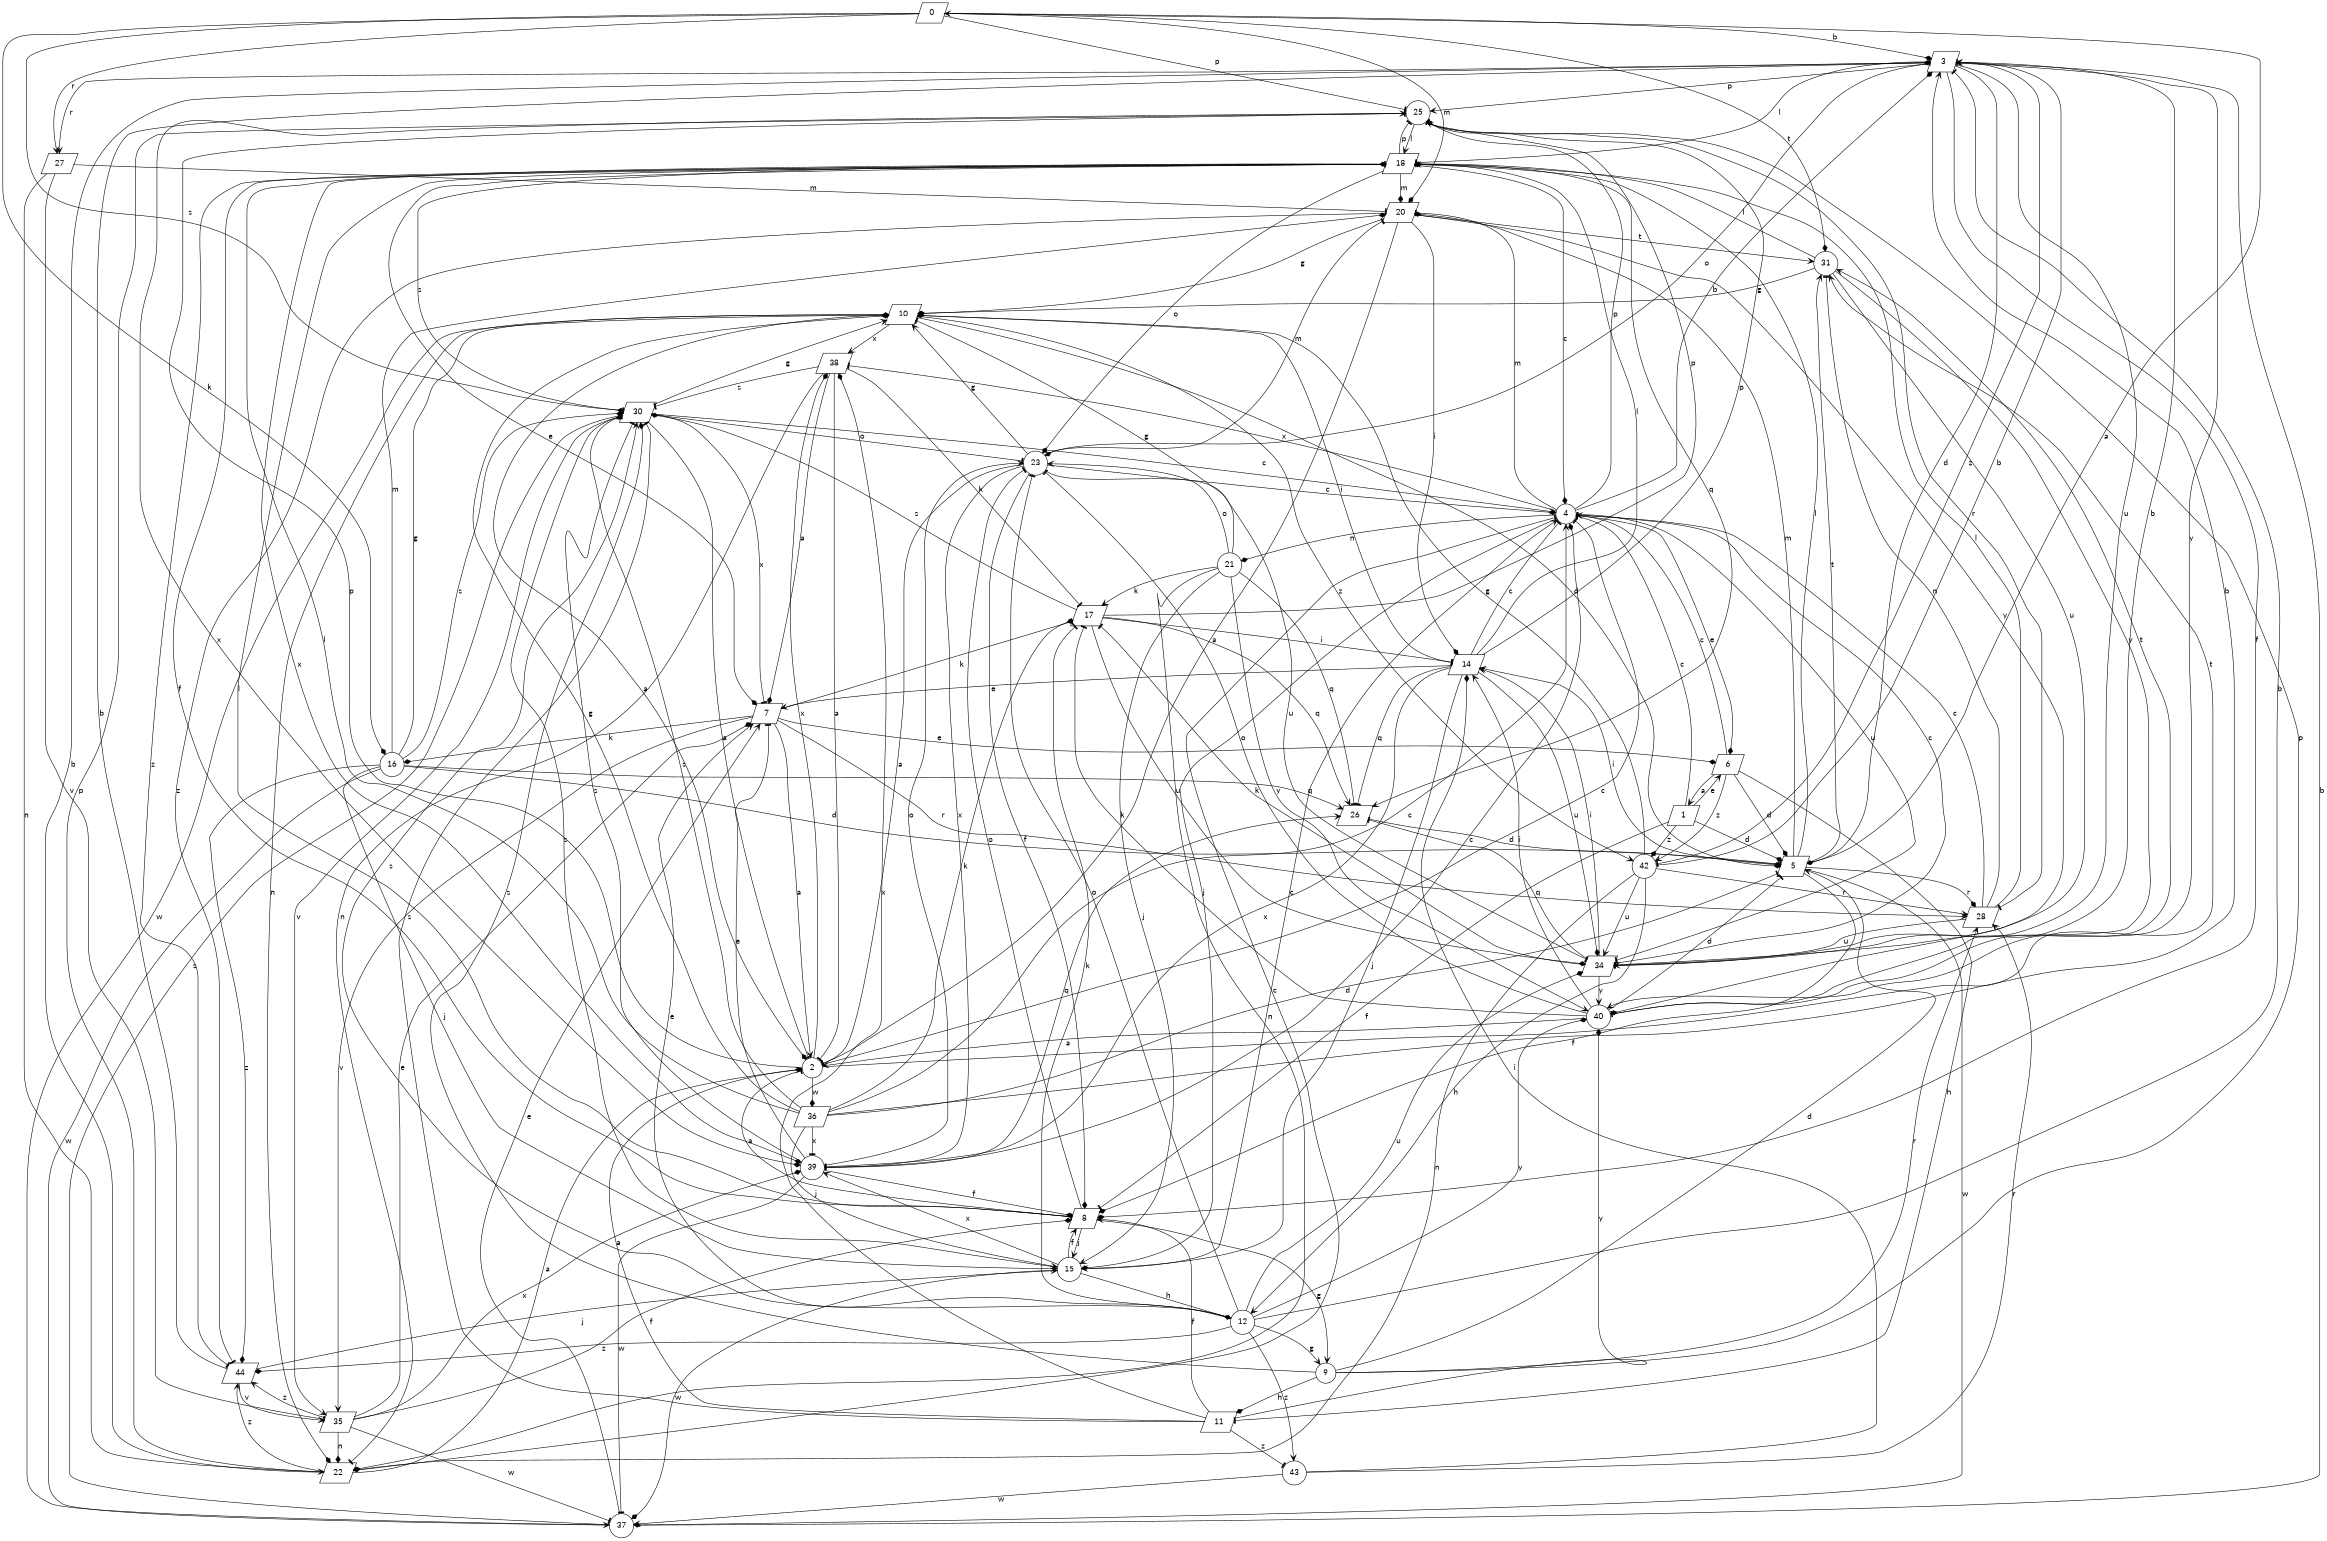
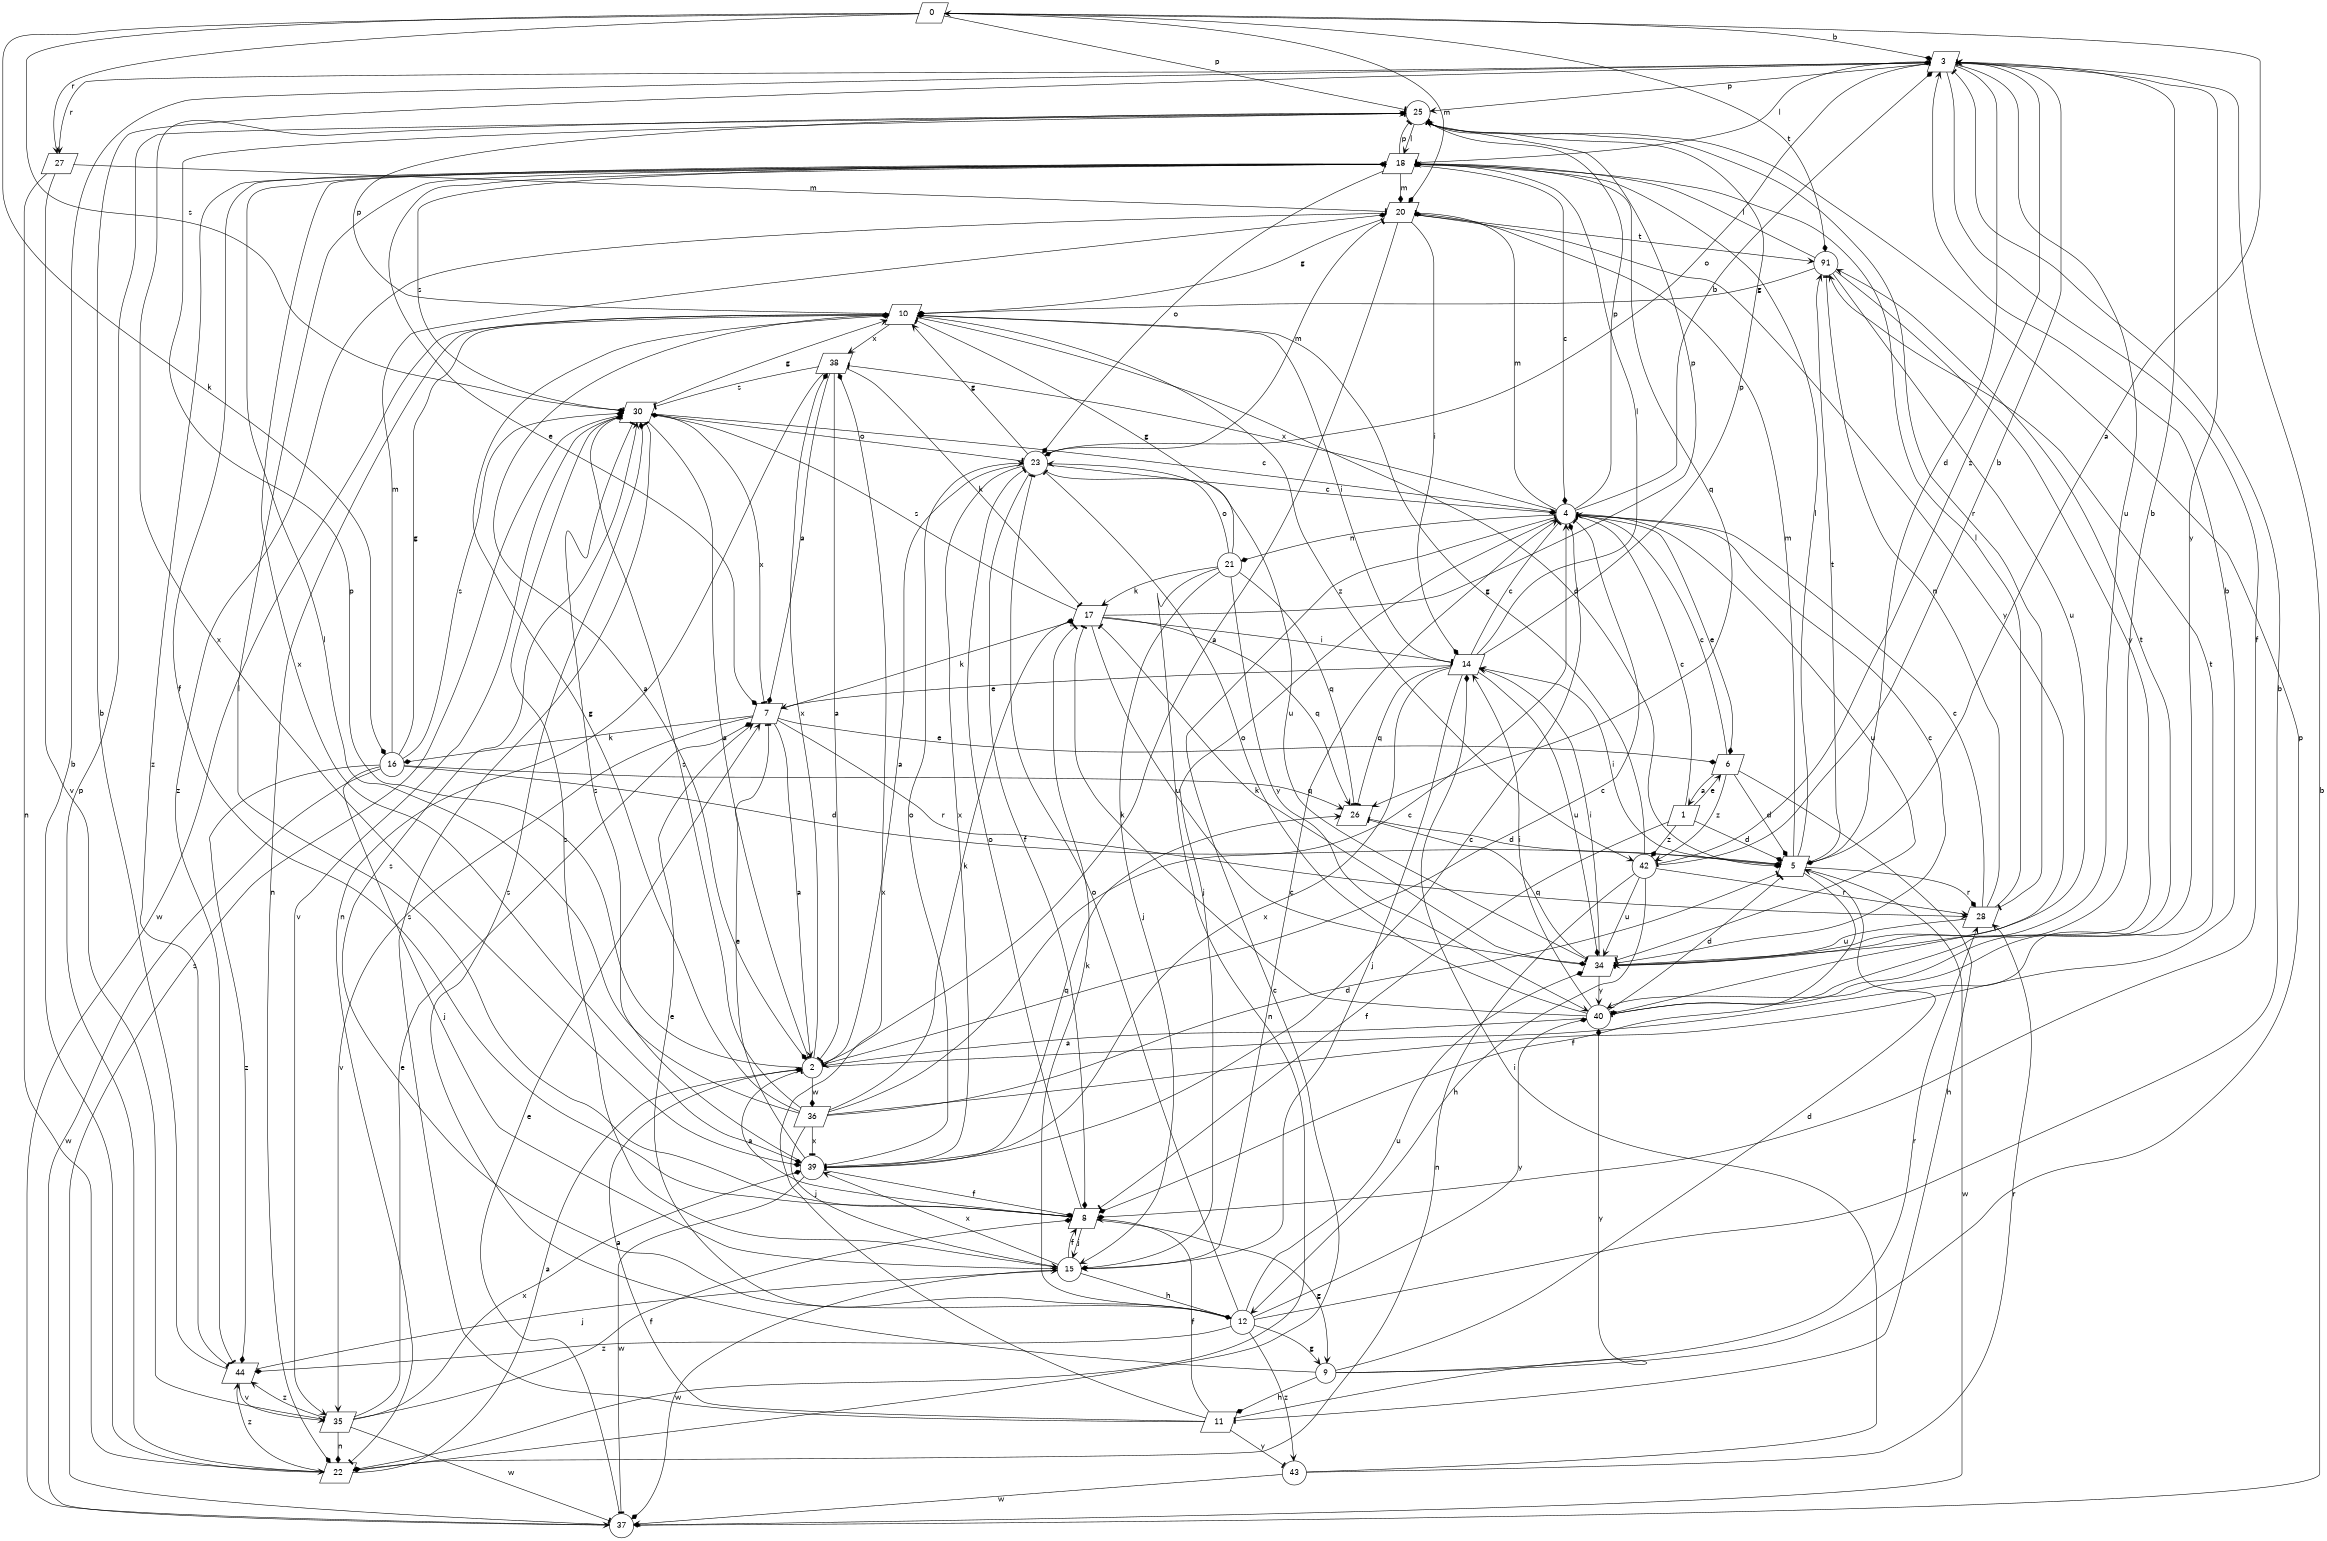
none -> (573, 142)
(1826, 263) -> (1826, 263)
(1263, 1447) -> (1263, 1447)
